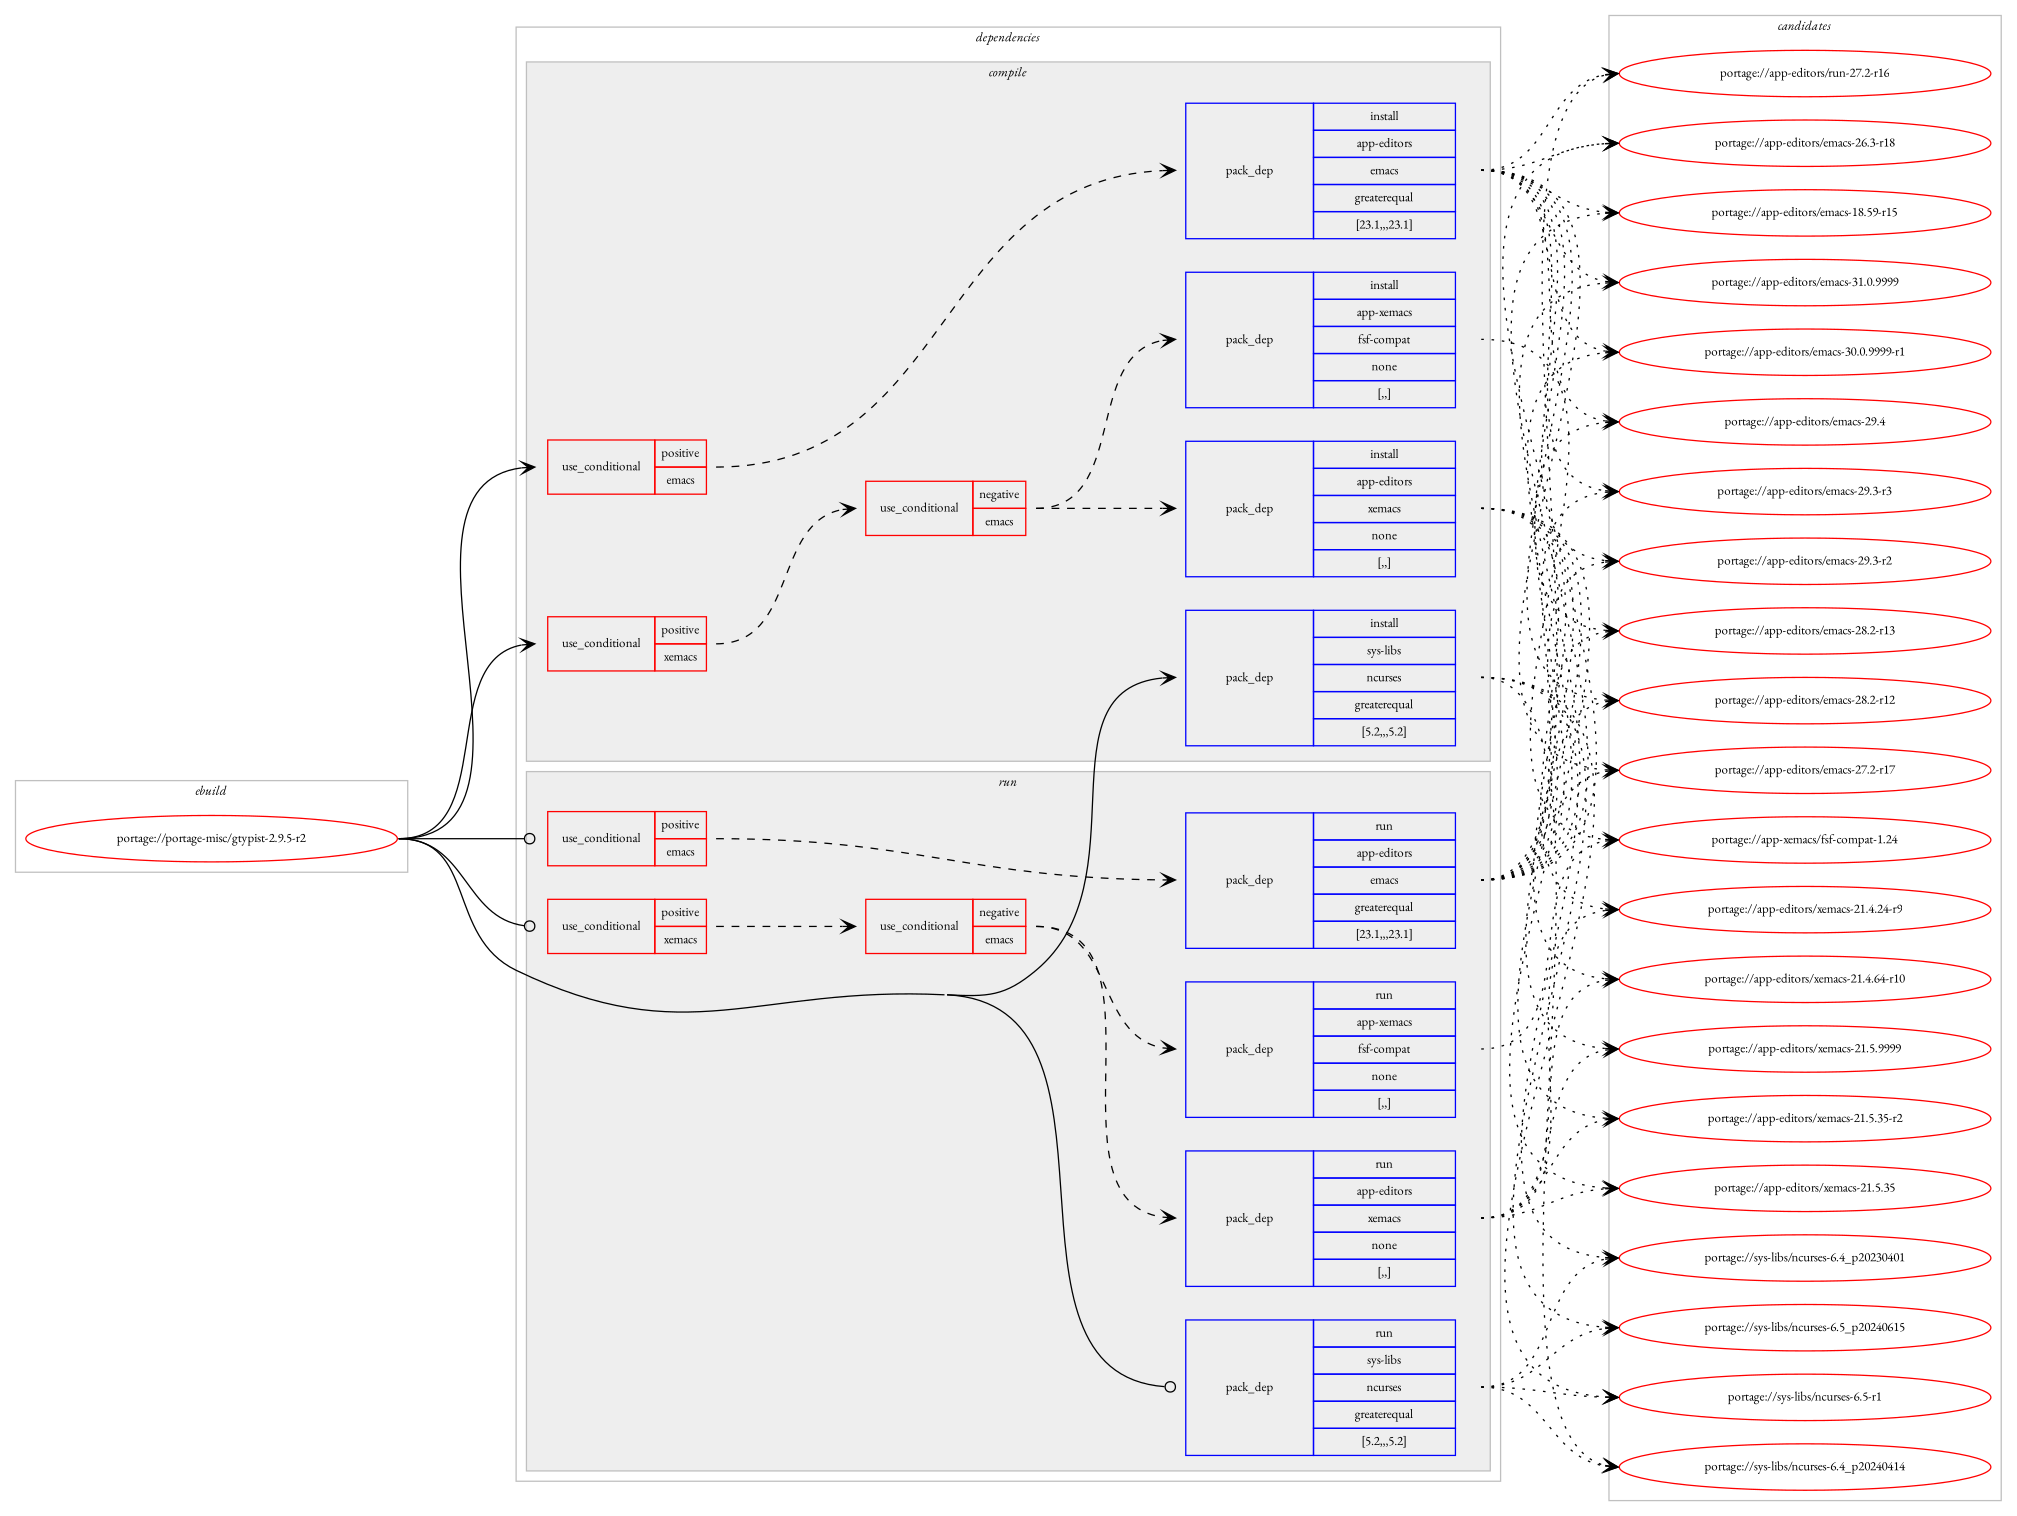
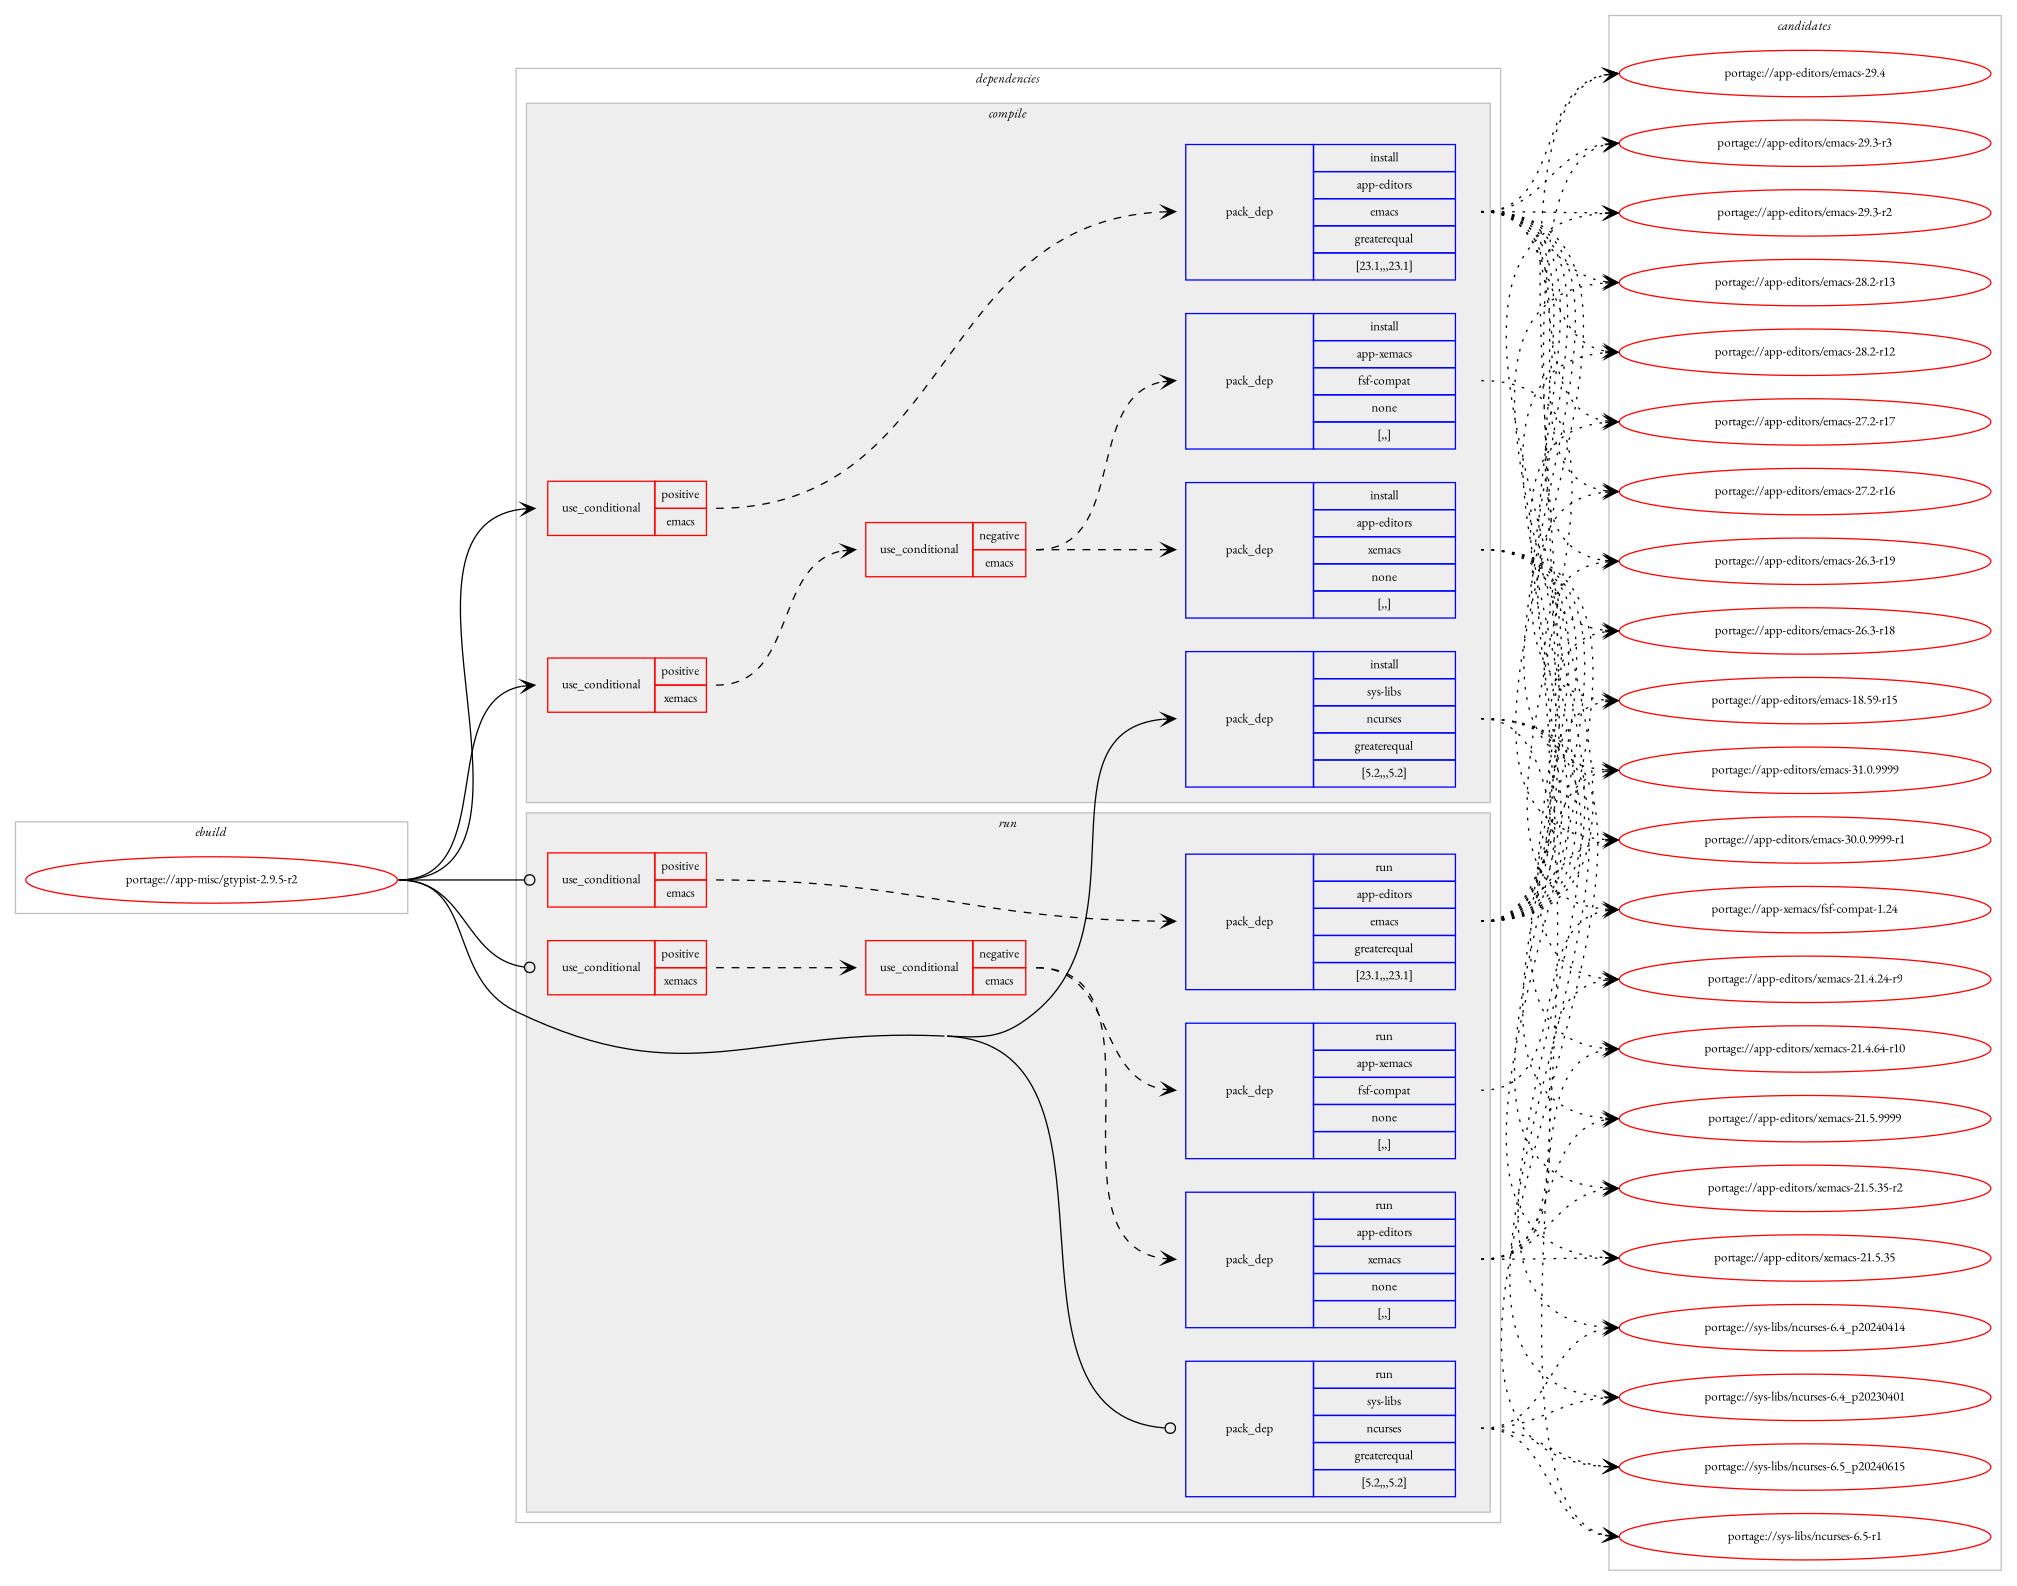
(1805, 74) -> (1805, 492)
none -> (1805, 561)
(212, 839) -> (212, 880)
